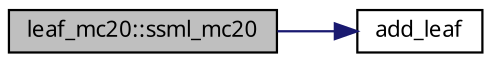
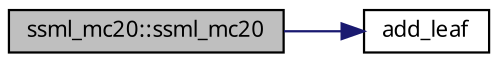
(143, 31) -> (146, 31)
